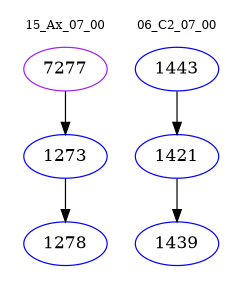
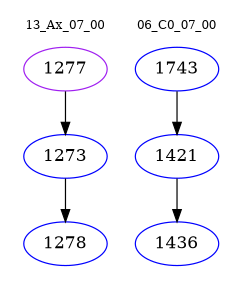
(65, 26) -> (65, 26)
(177, 26) -> (177, 26)
(65, 69) -> (65, 69)
(177, 69) -> (177, 69)
(177, 244) -> (177, 244)
